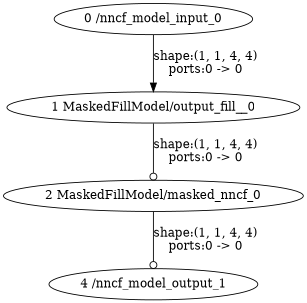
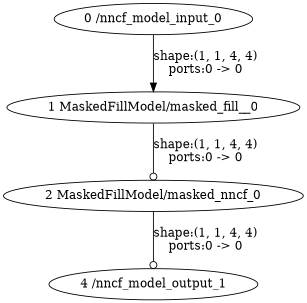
(153, 107) -> (153, 107)
